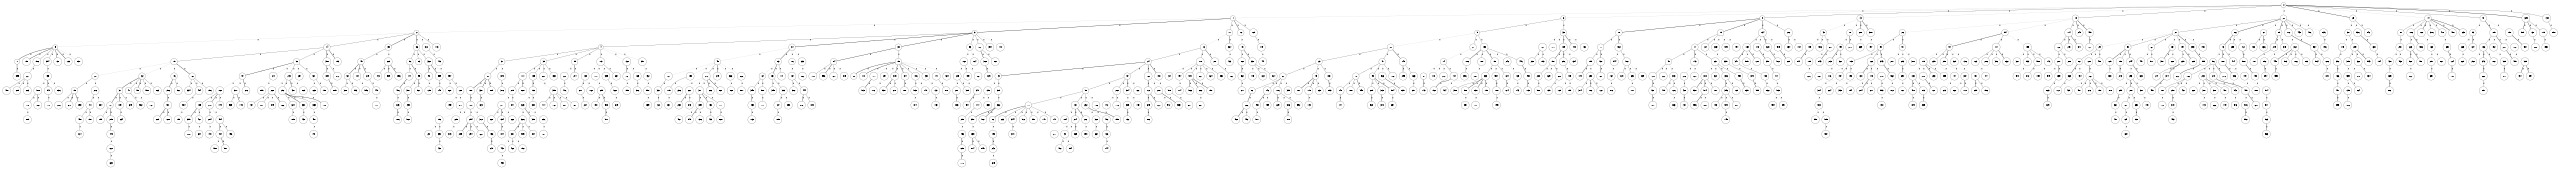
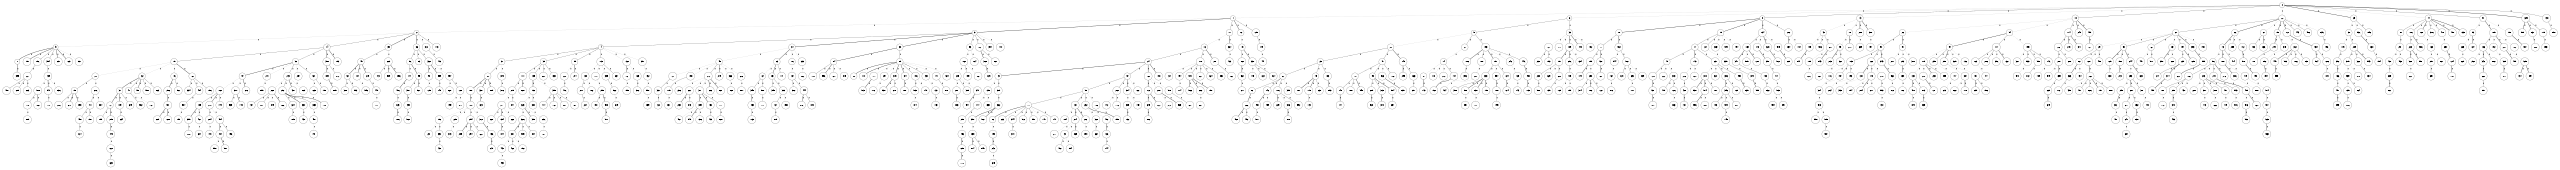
(1169, 105) -> (1169, 105)
